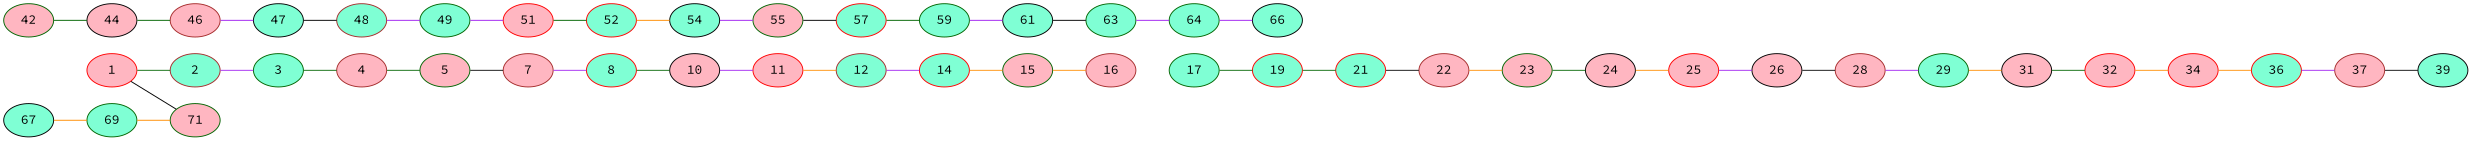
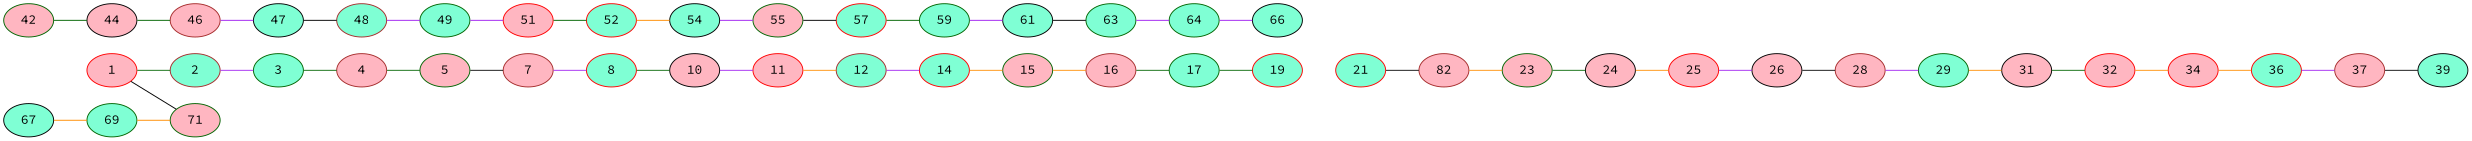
none -> (1153, 70)
(1319, 70) -> none
(1444, 70) -> (1444, 70)
